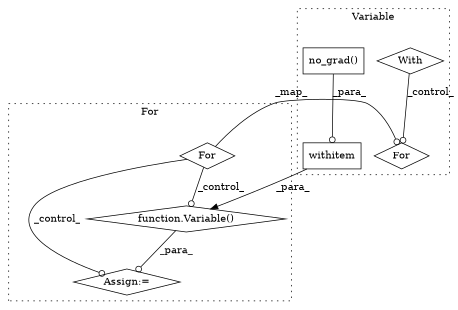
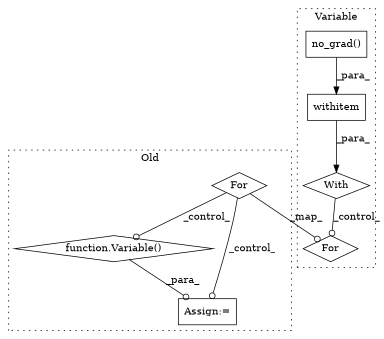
(333, 105) -> (336, 72)
(150, 112) -> (150, 158)
(262, 188) -> (336, 143)
(127, 282) -> (207, 312)
